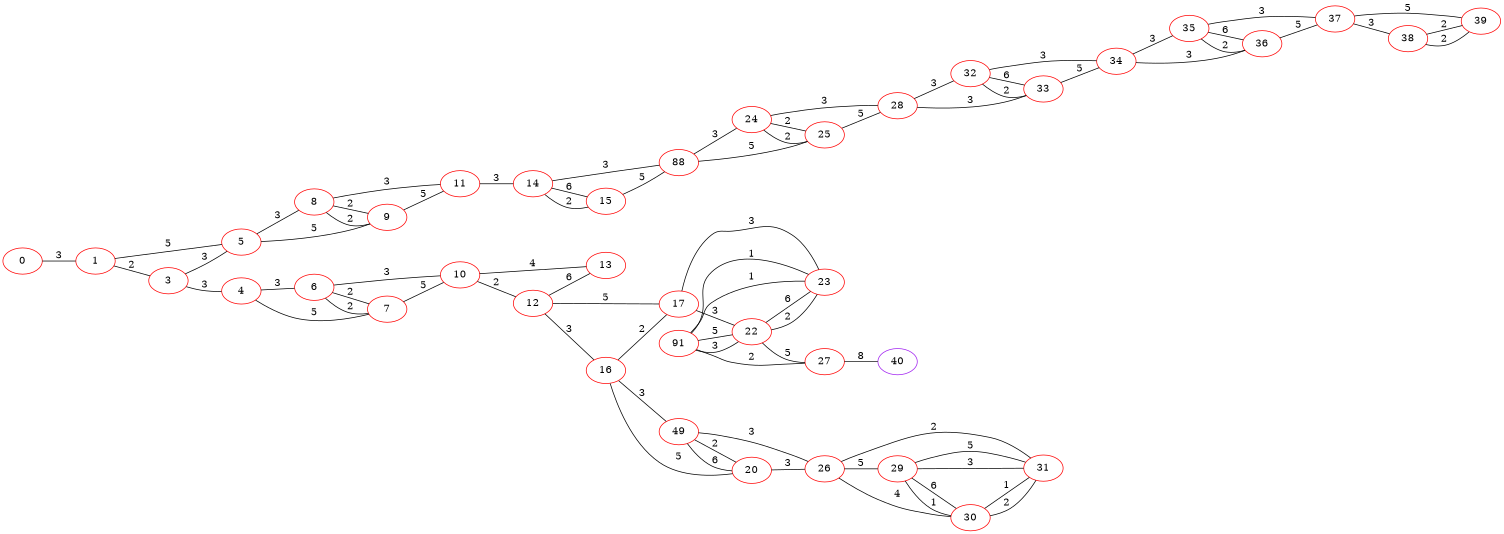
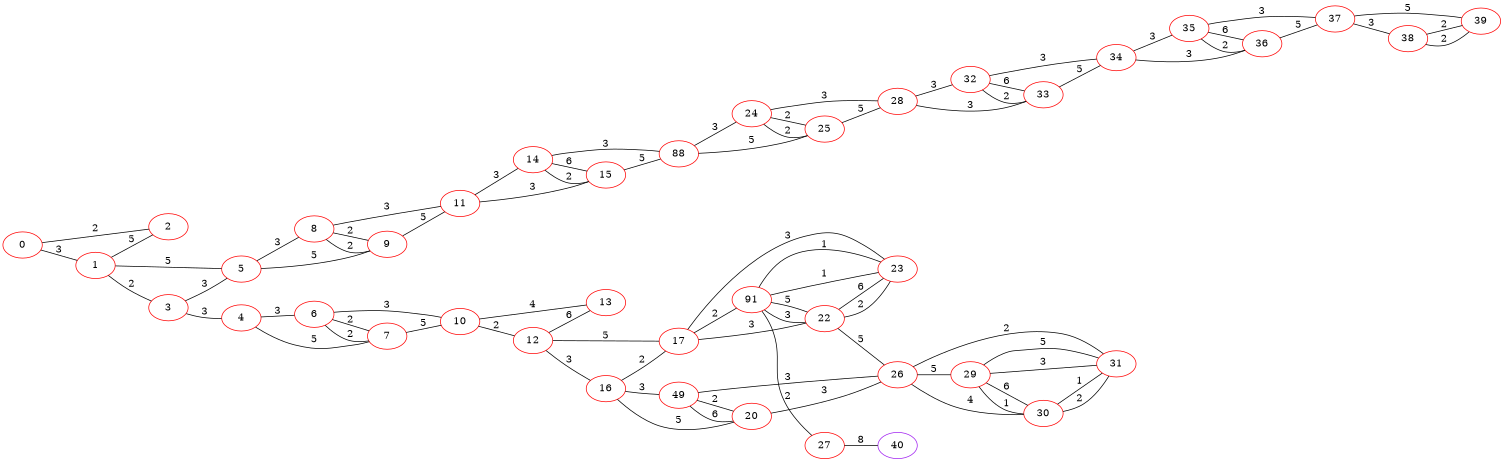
none -> (535, 195)
none -> (168, 227)
none -> (715, 320)
(782, 357) -> (861, 347)
